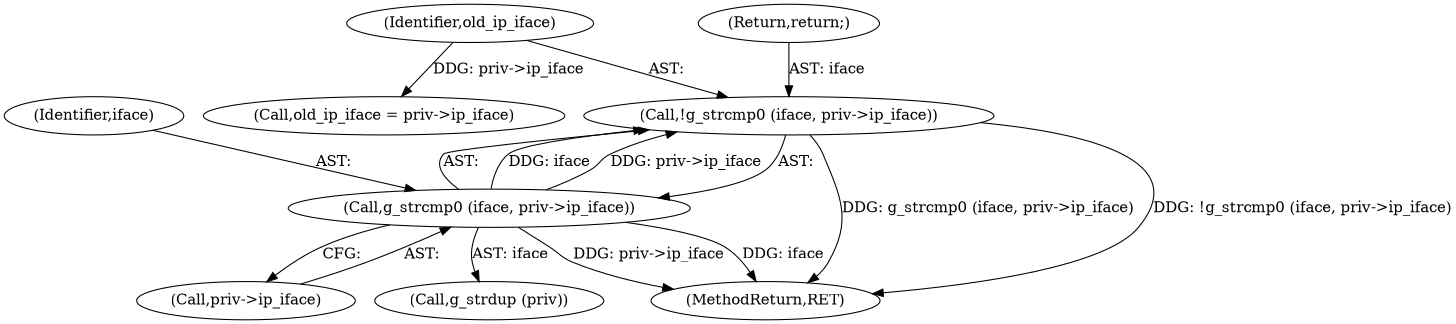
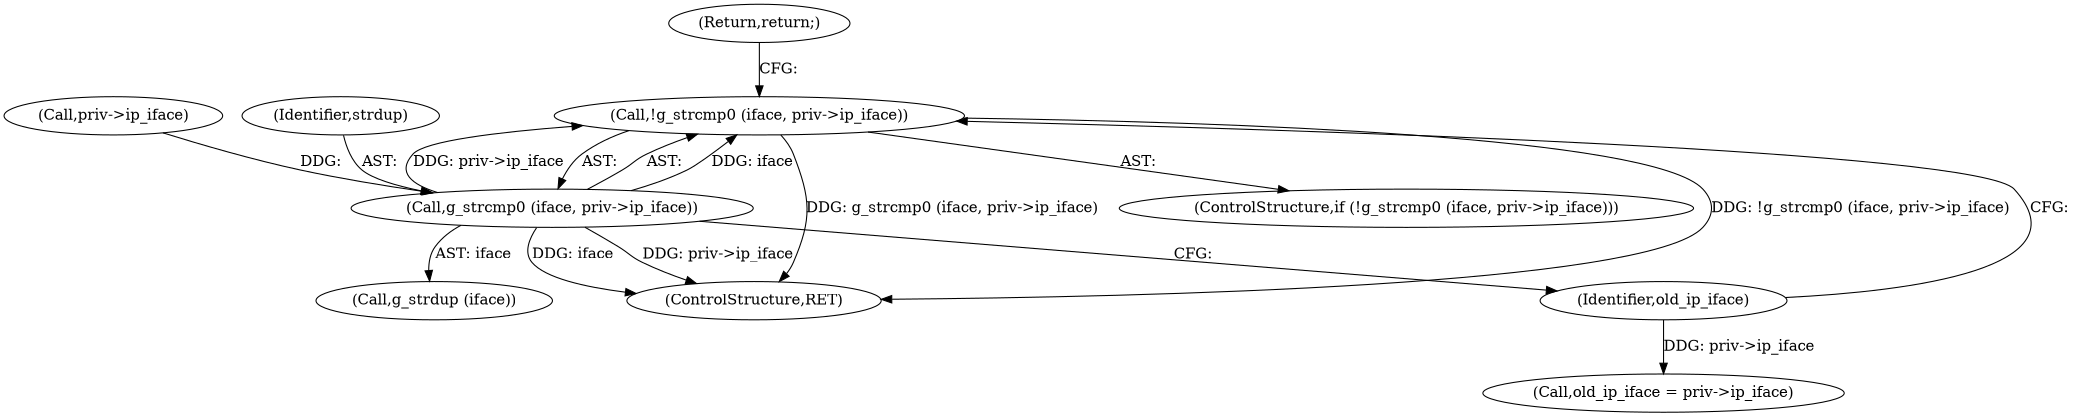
(669, 70) -> (2052, 208)
(827, 70) -> (781, 70)
(94, 116) -> (341, 116)
none -> (1406, 208)
(330, 244) -> (1123, 256)
(424, 254) -> (323, 162)
(489, 301) -> (434, 301)
(766, 301) -> (754, 301)
